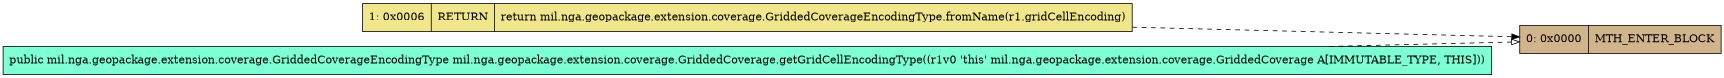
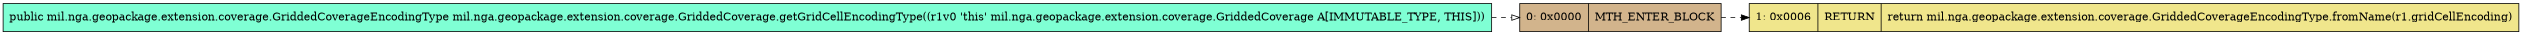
(1322, 32) -> (1731, 18)
